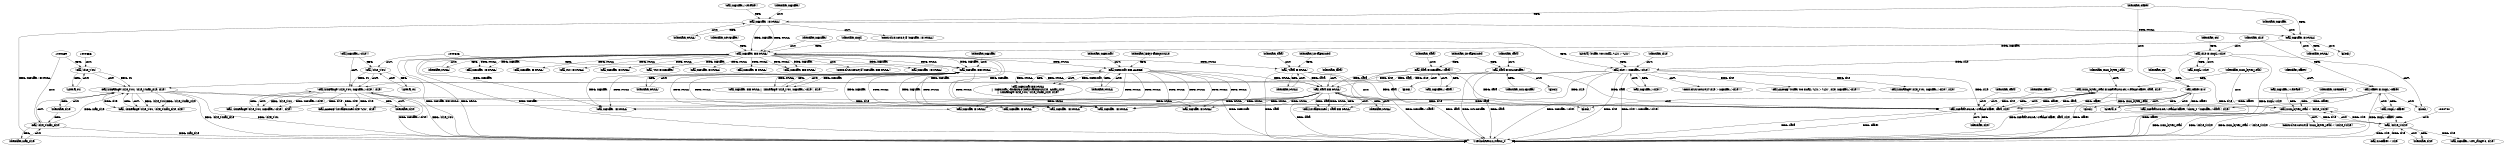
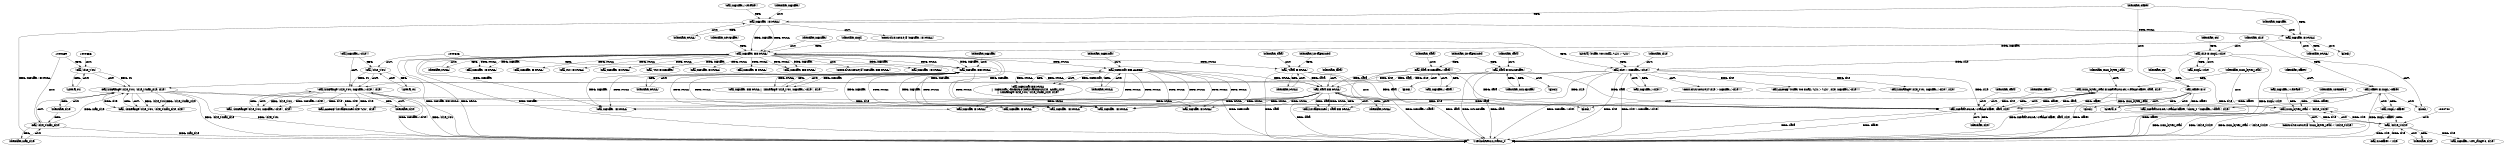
(1151, 54) -> none
none -> (1517, 78)
